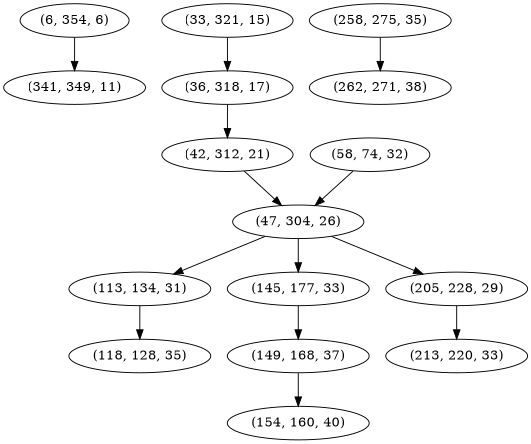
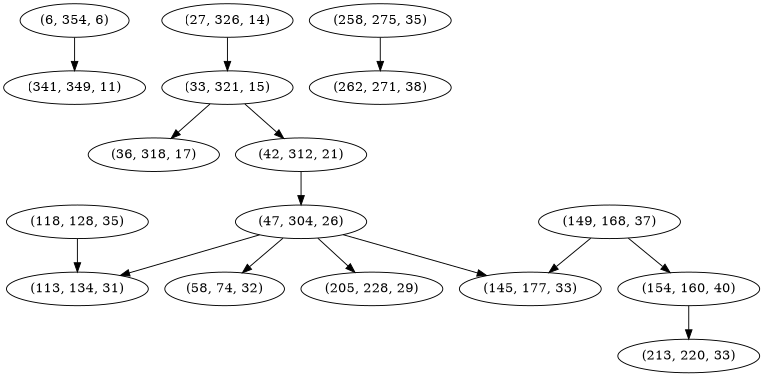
none -> (227, 21)
(227, 117) -> (261, 118)
(338, 185) -> (266, 252)
(140, 318) -> (77, 251)
(298, 318) -> (574, 252)
(457, 318) -> (689, 318)
